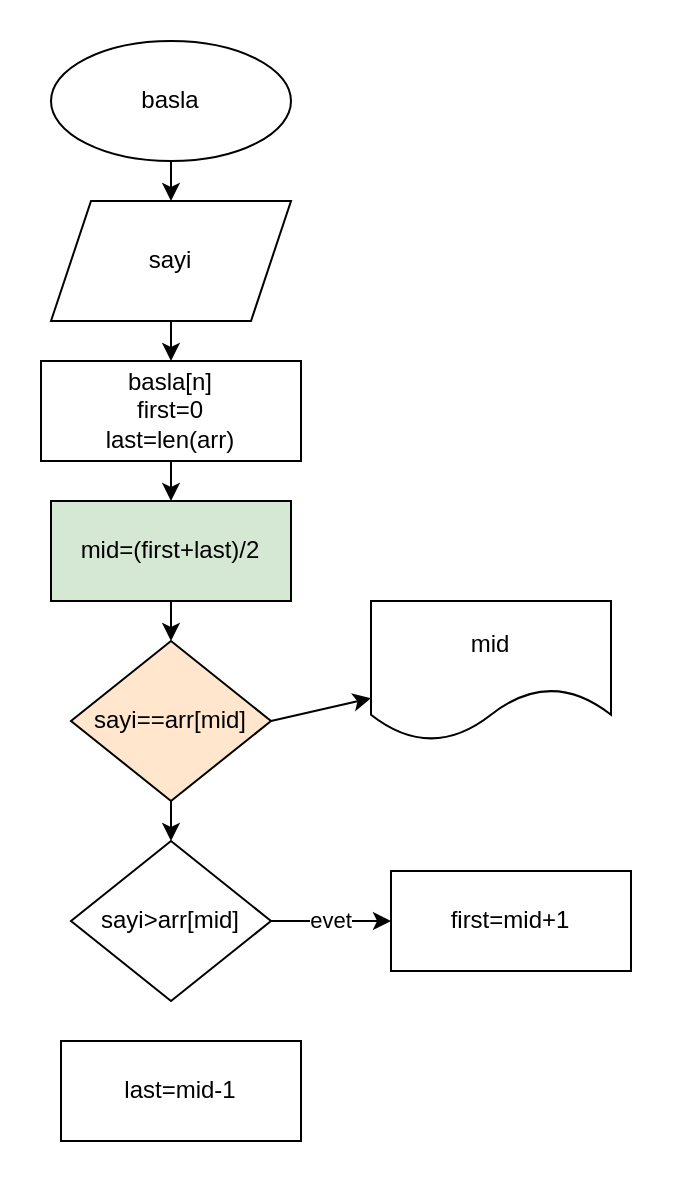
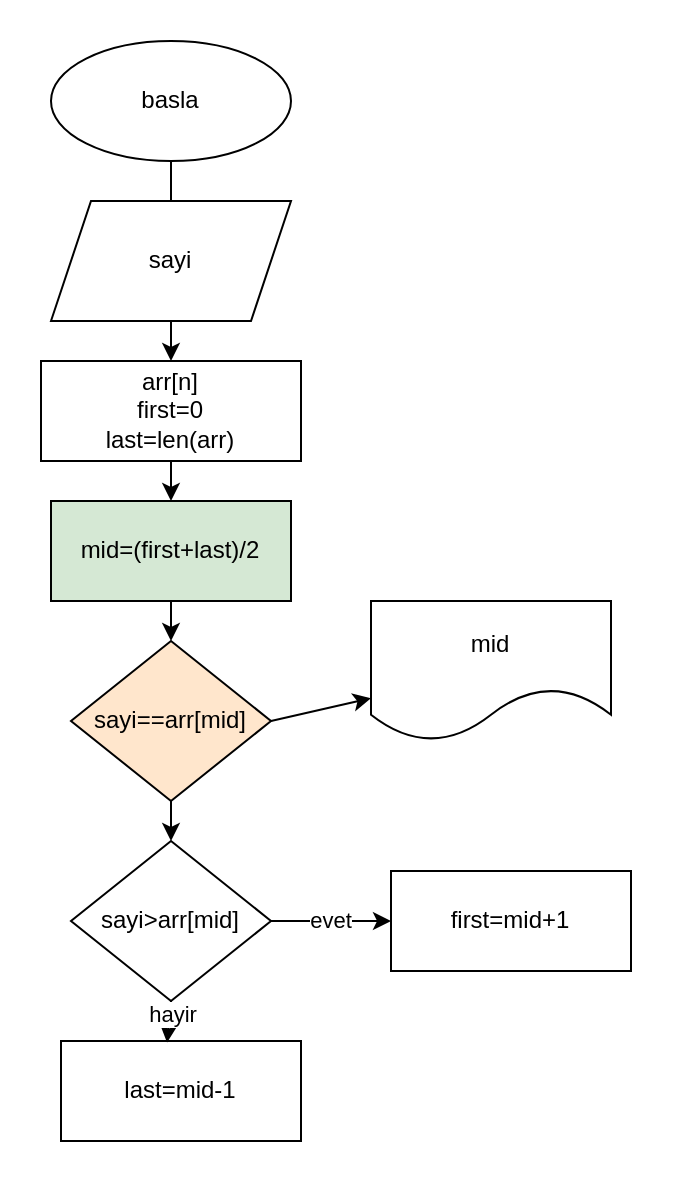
(171, 186) -> (171, 191)
(171, 411) -> (171, 411)
none -> (169, 1019)
